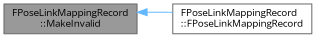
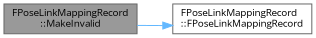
(160, 12) -> (150, 26)
